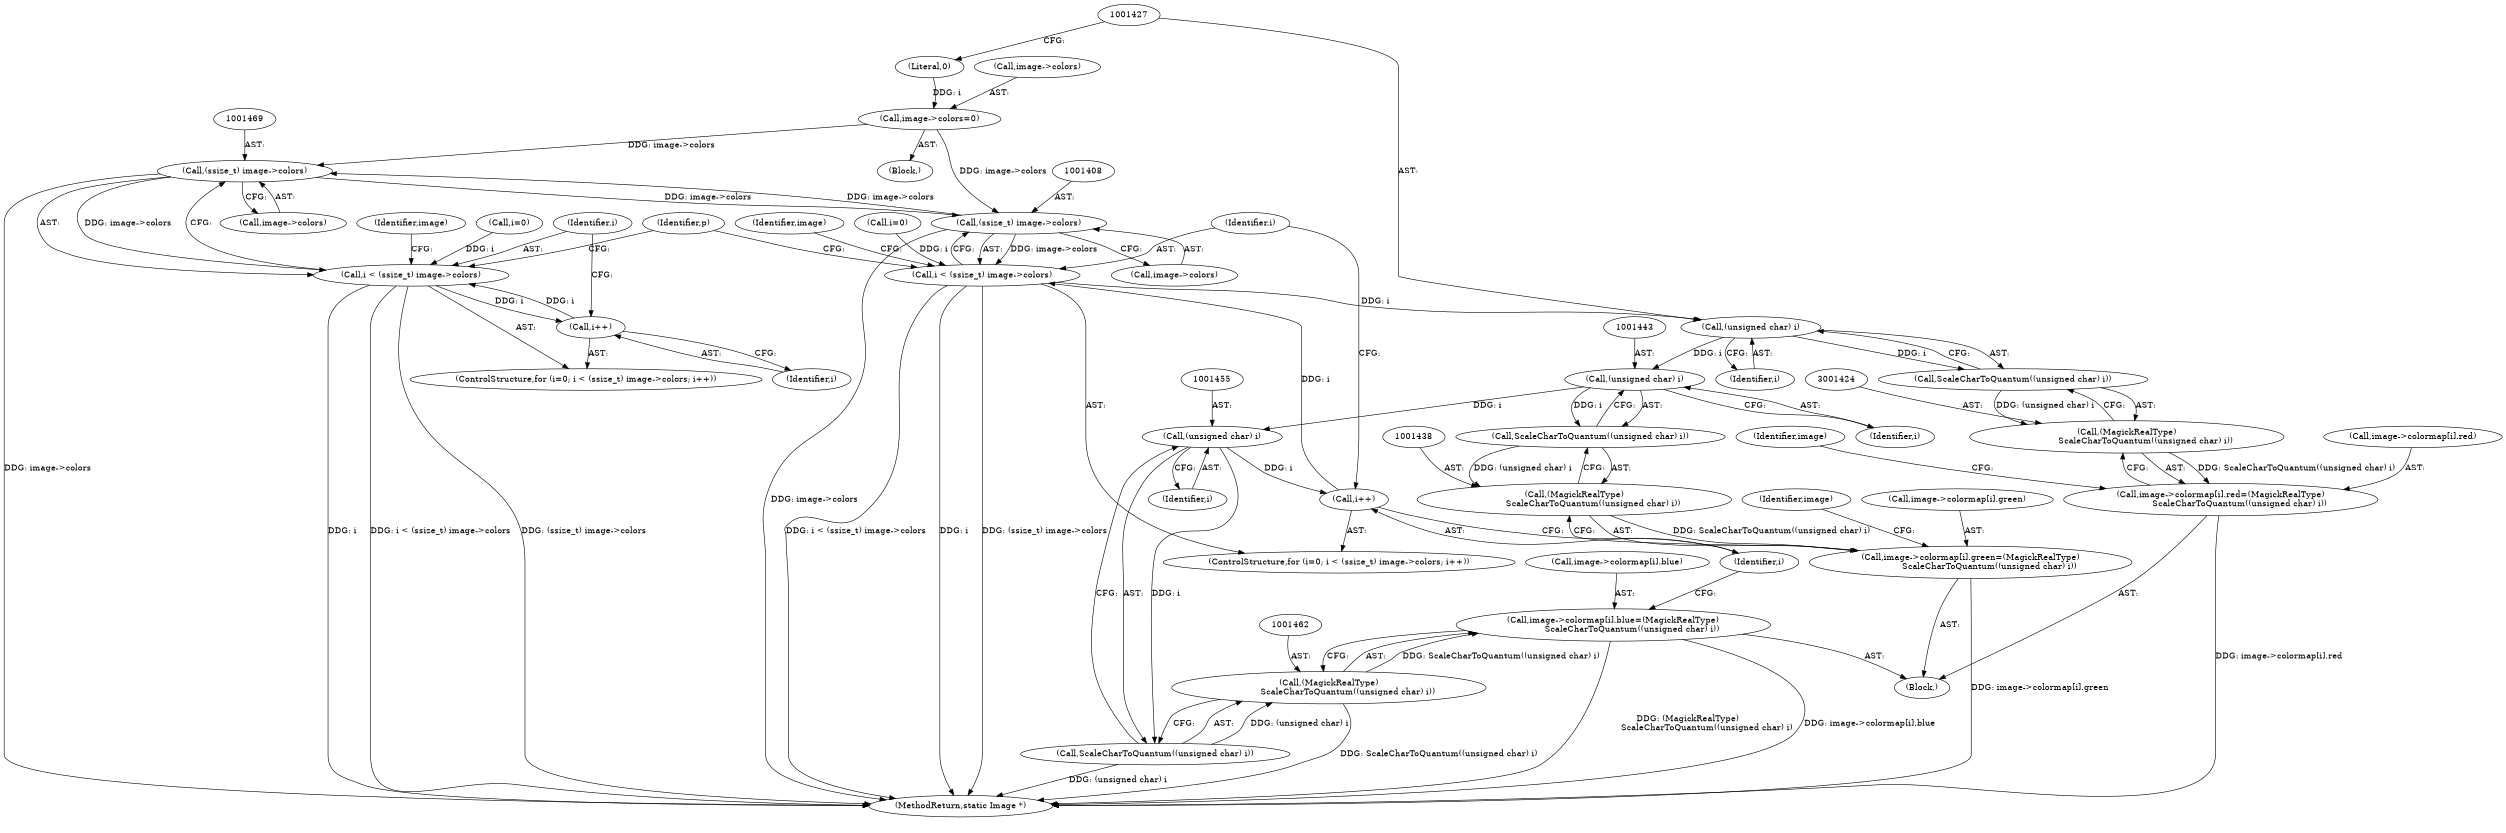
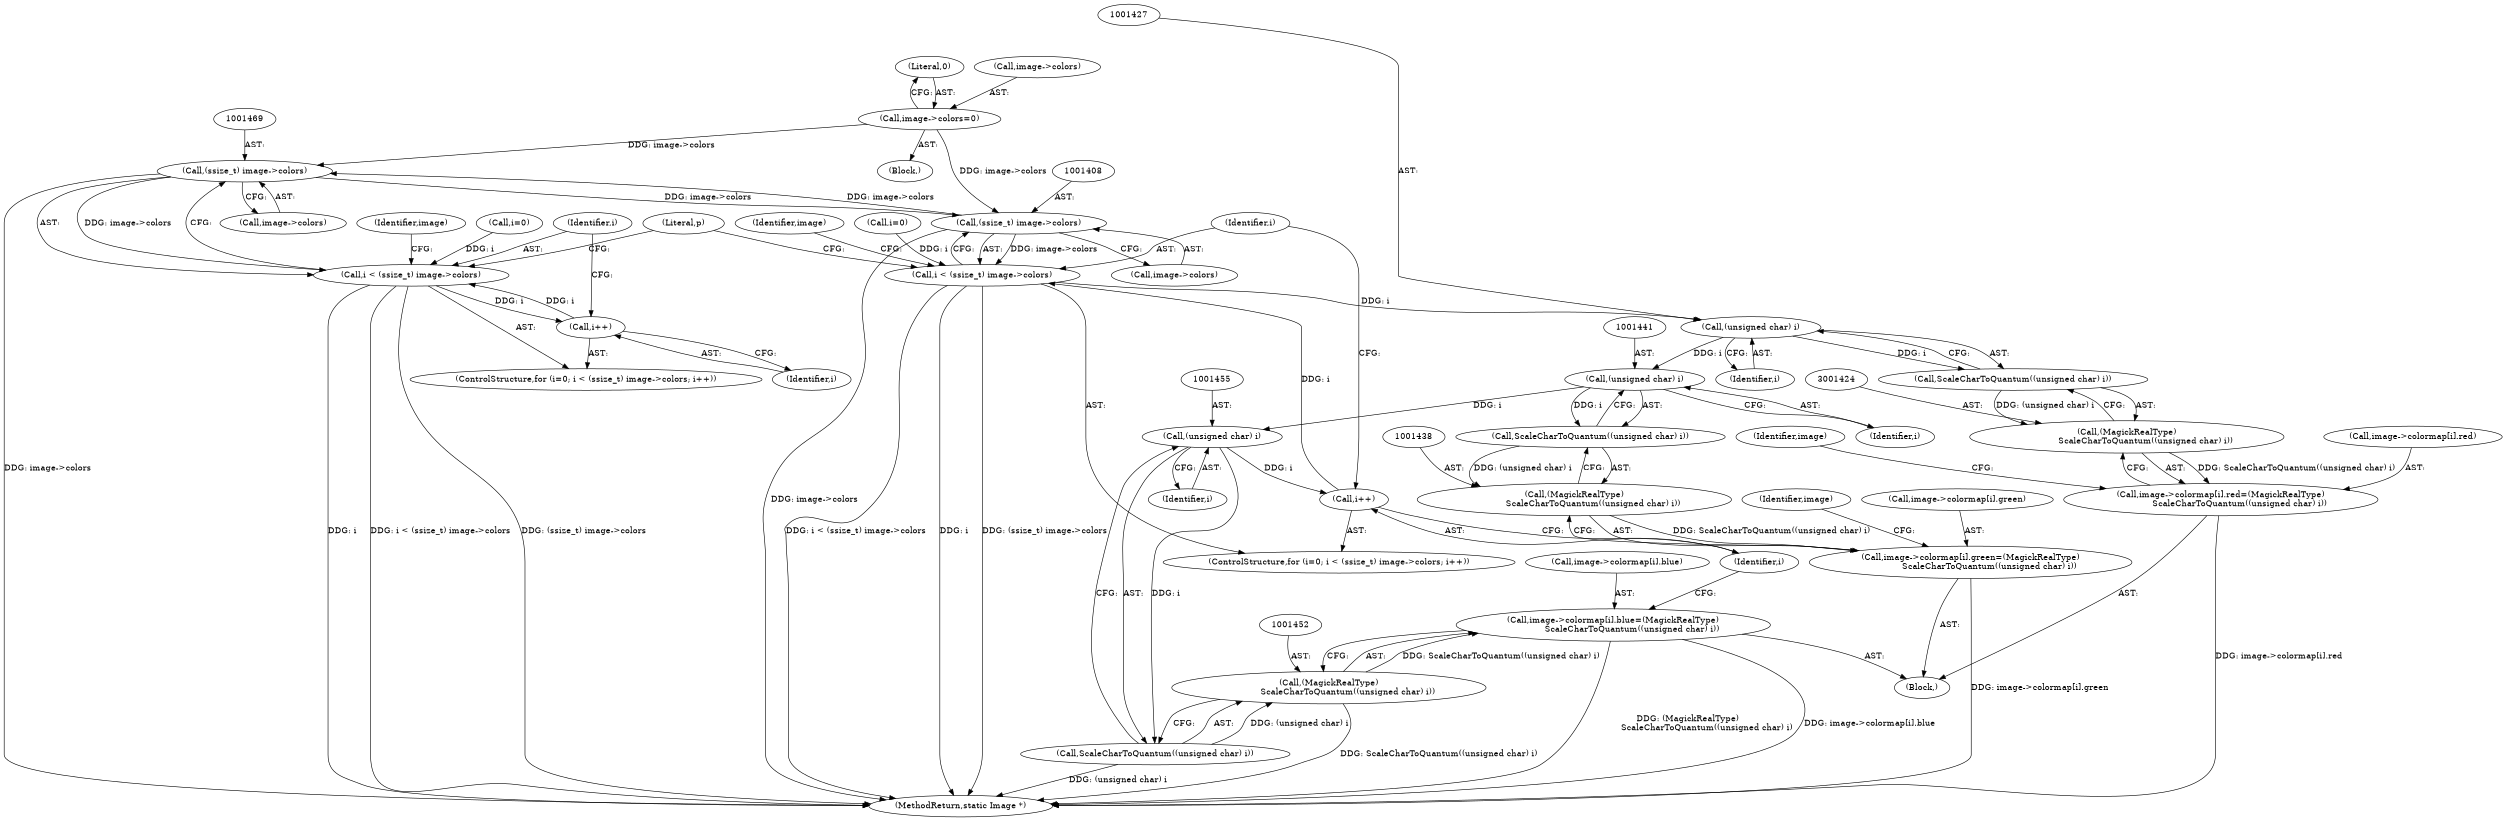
(1033, 40) -> (911, 96)
(947, 93) -> (947, 93)
(684, 223) -> (684, 223)
(1635, 327) -> (1635, 327)
(1291, 625) -> (1291, 625)
